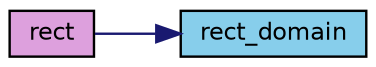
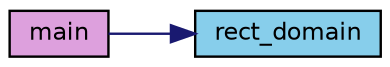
(52, 34) -> (59, 34)
